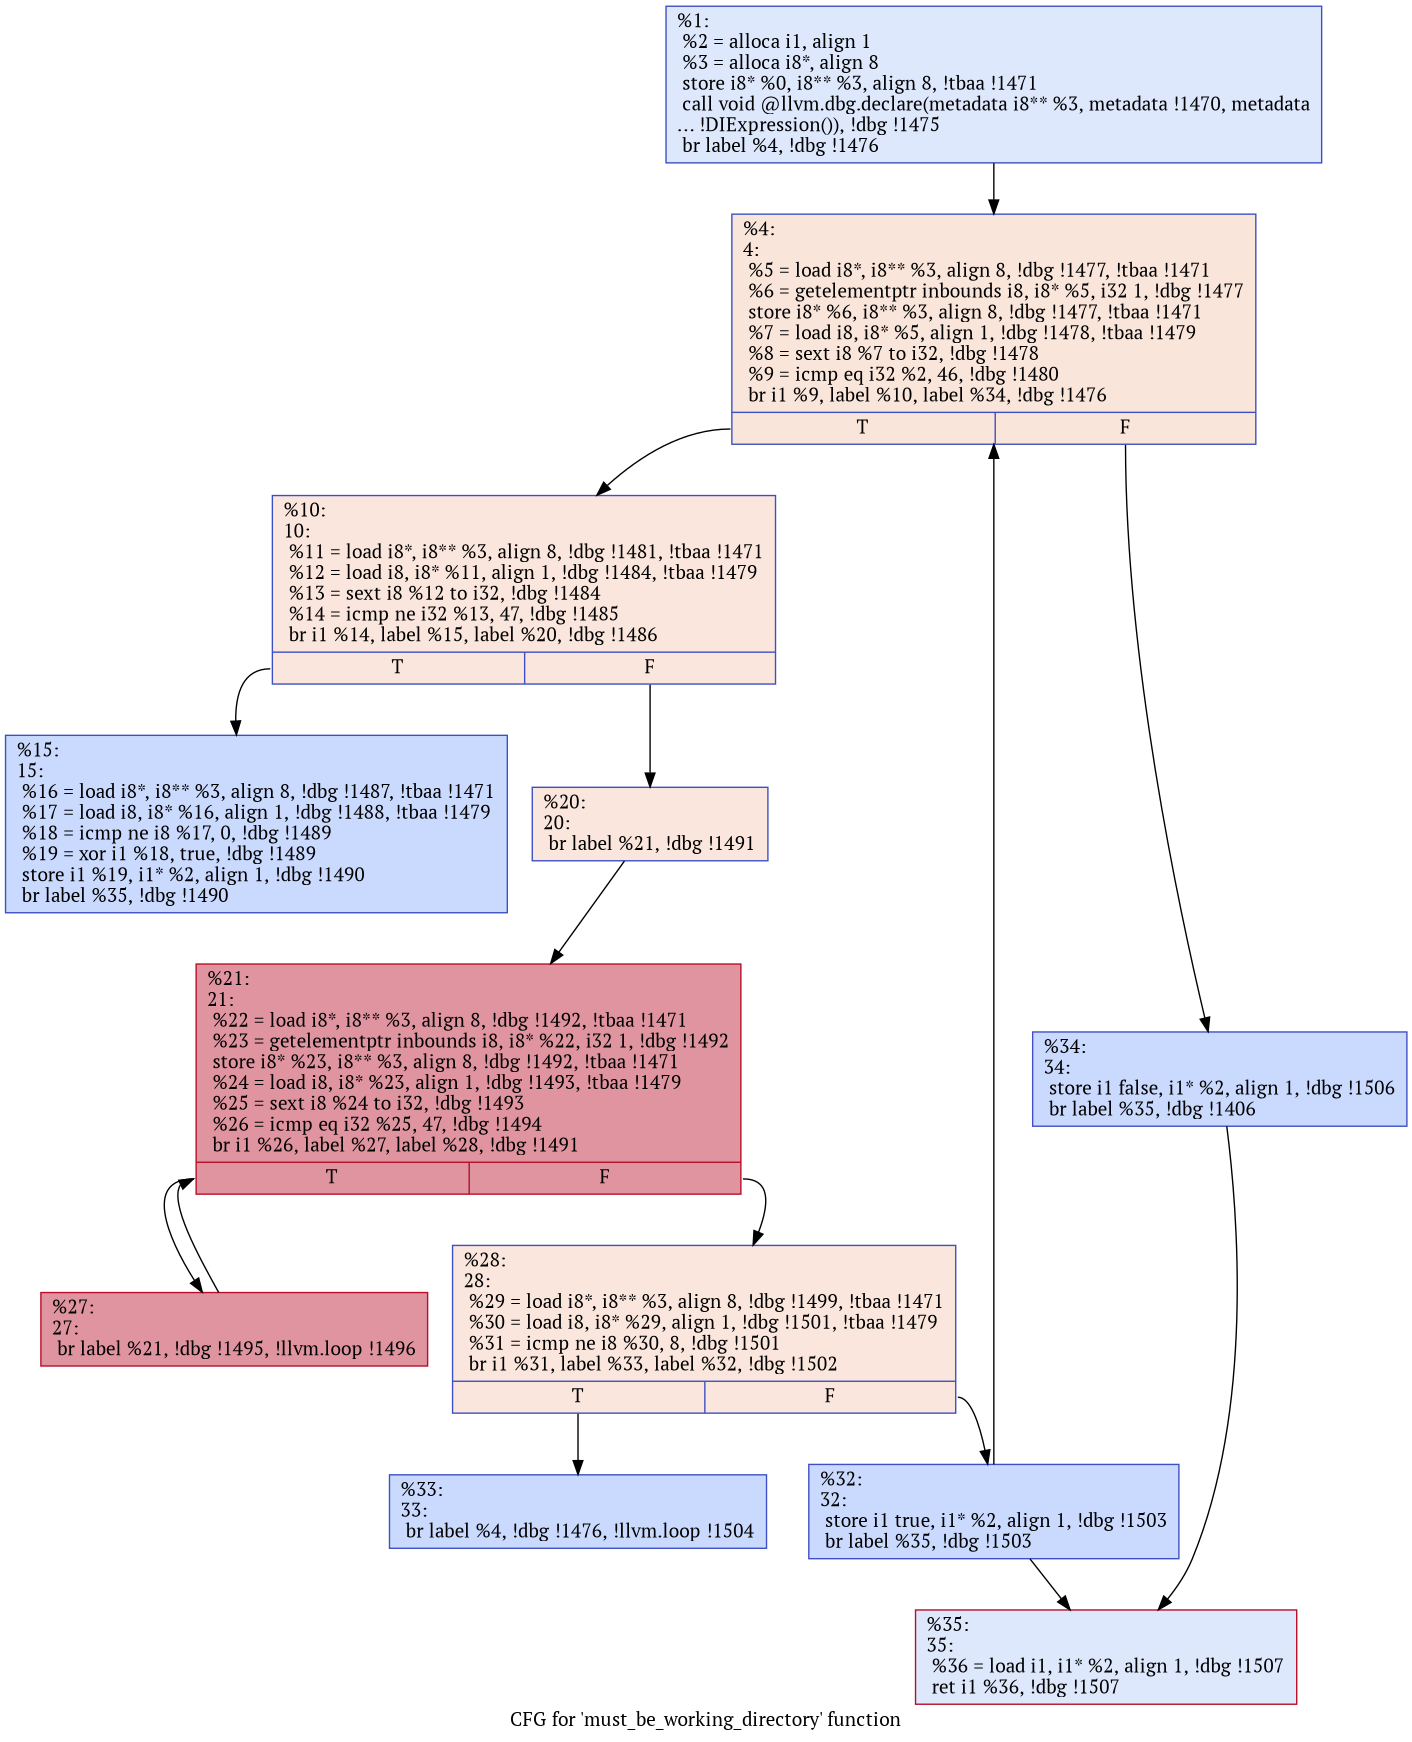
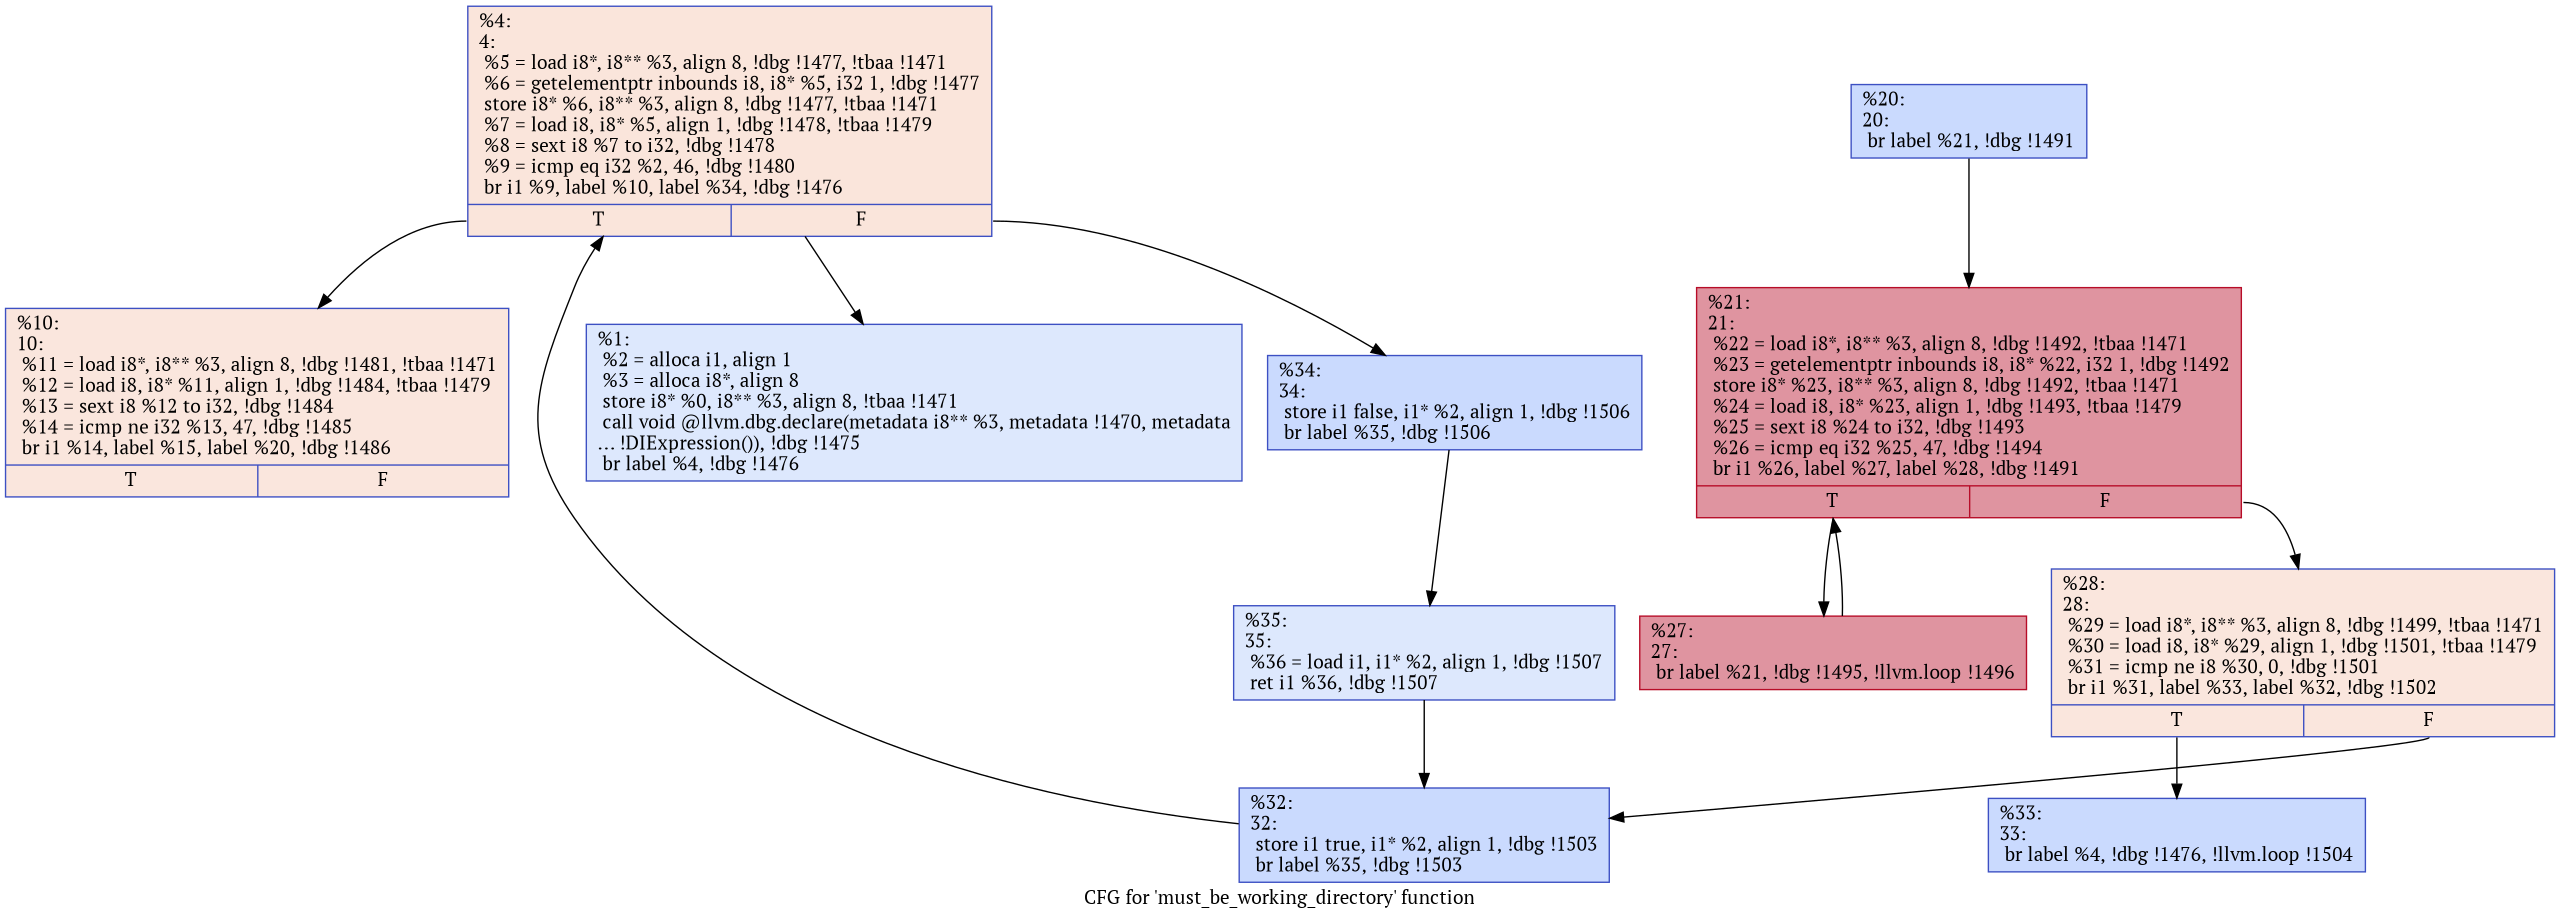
(994, 181) -> (830, 274)
(650, 729) -> none
(256, 824) -> none
(650, 824) -> (1969, 121)
(1150, 1110) -> (1385, 433)
(622, 1344) -> (2221, 667)
(1046, 1579) -> (1424, 737)
(1106, 1657) -> (1424, 653)
